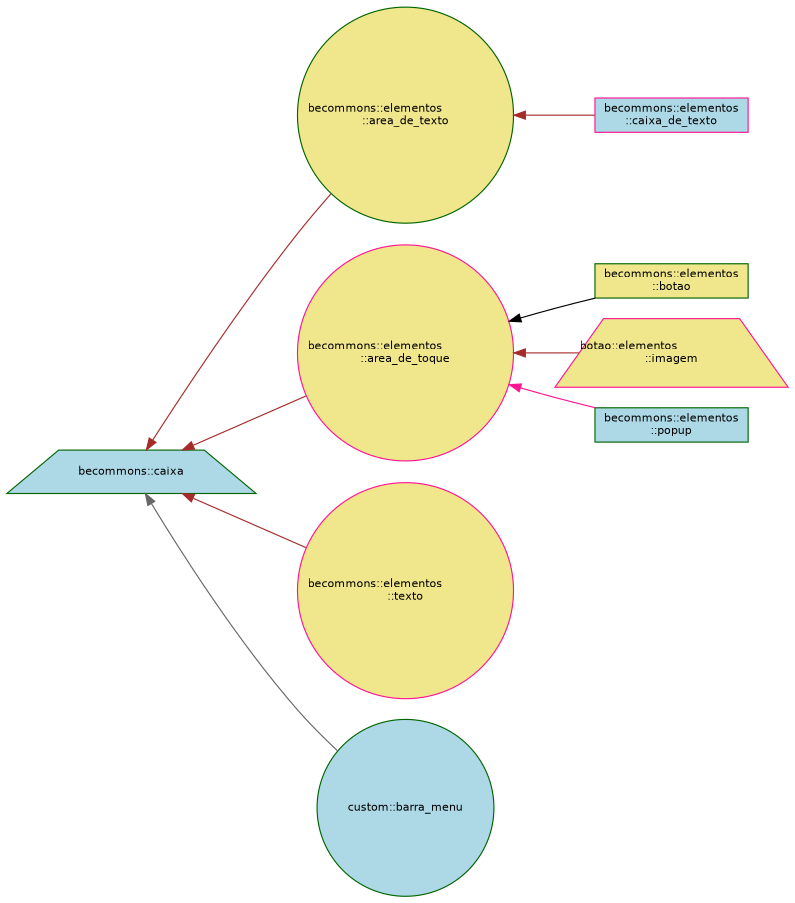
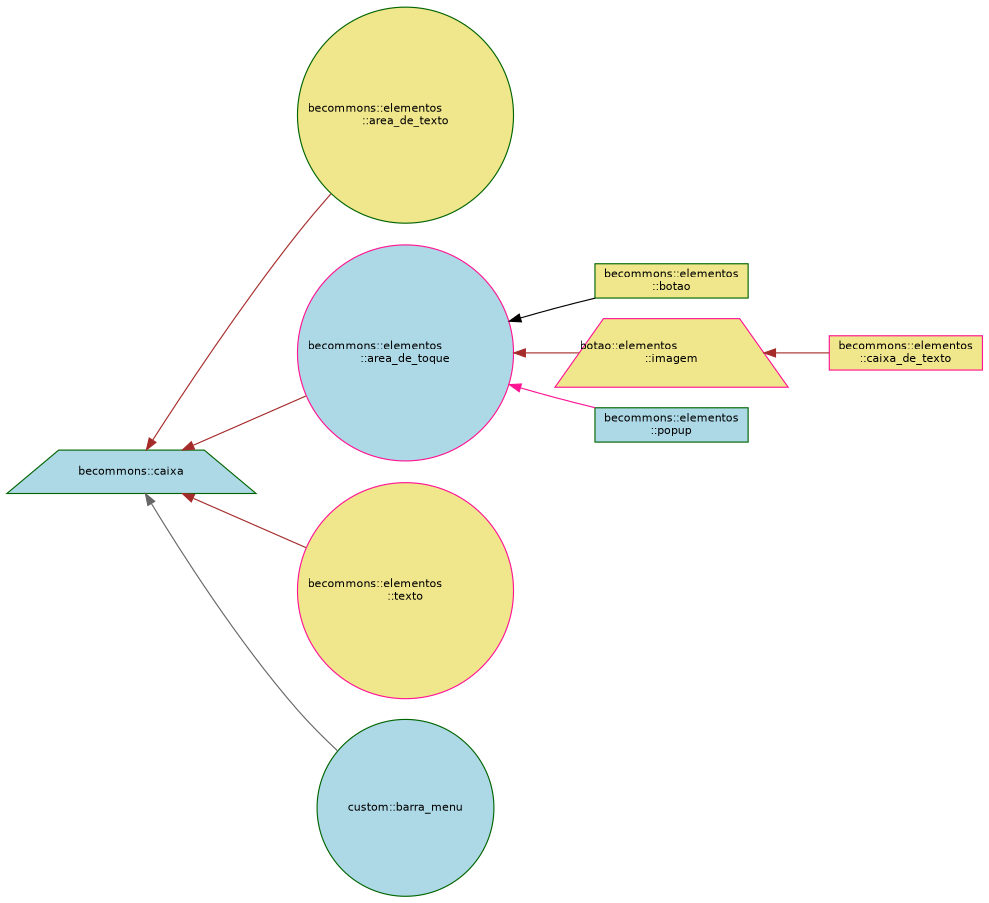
(560, 115) -> (802, 353)
(672, 115) -> (906, 353)
(405, 353) -> (405, 353)
